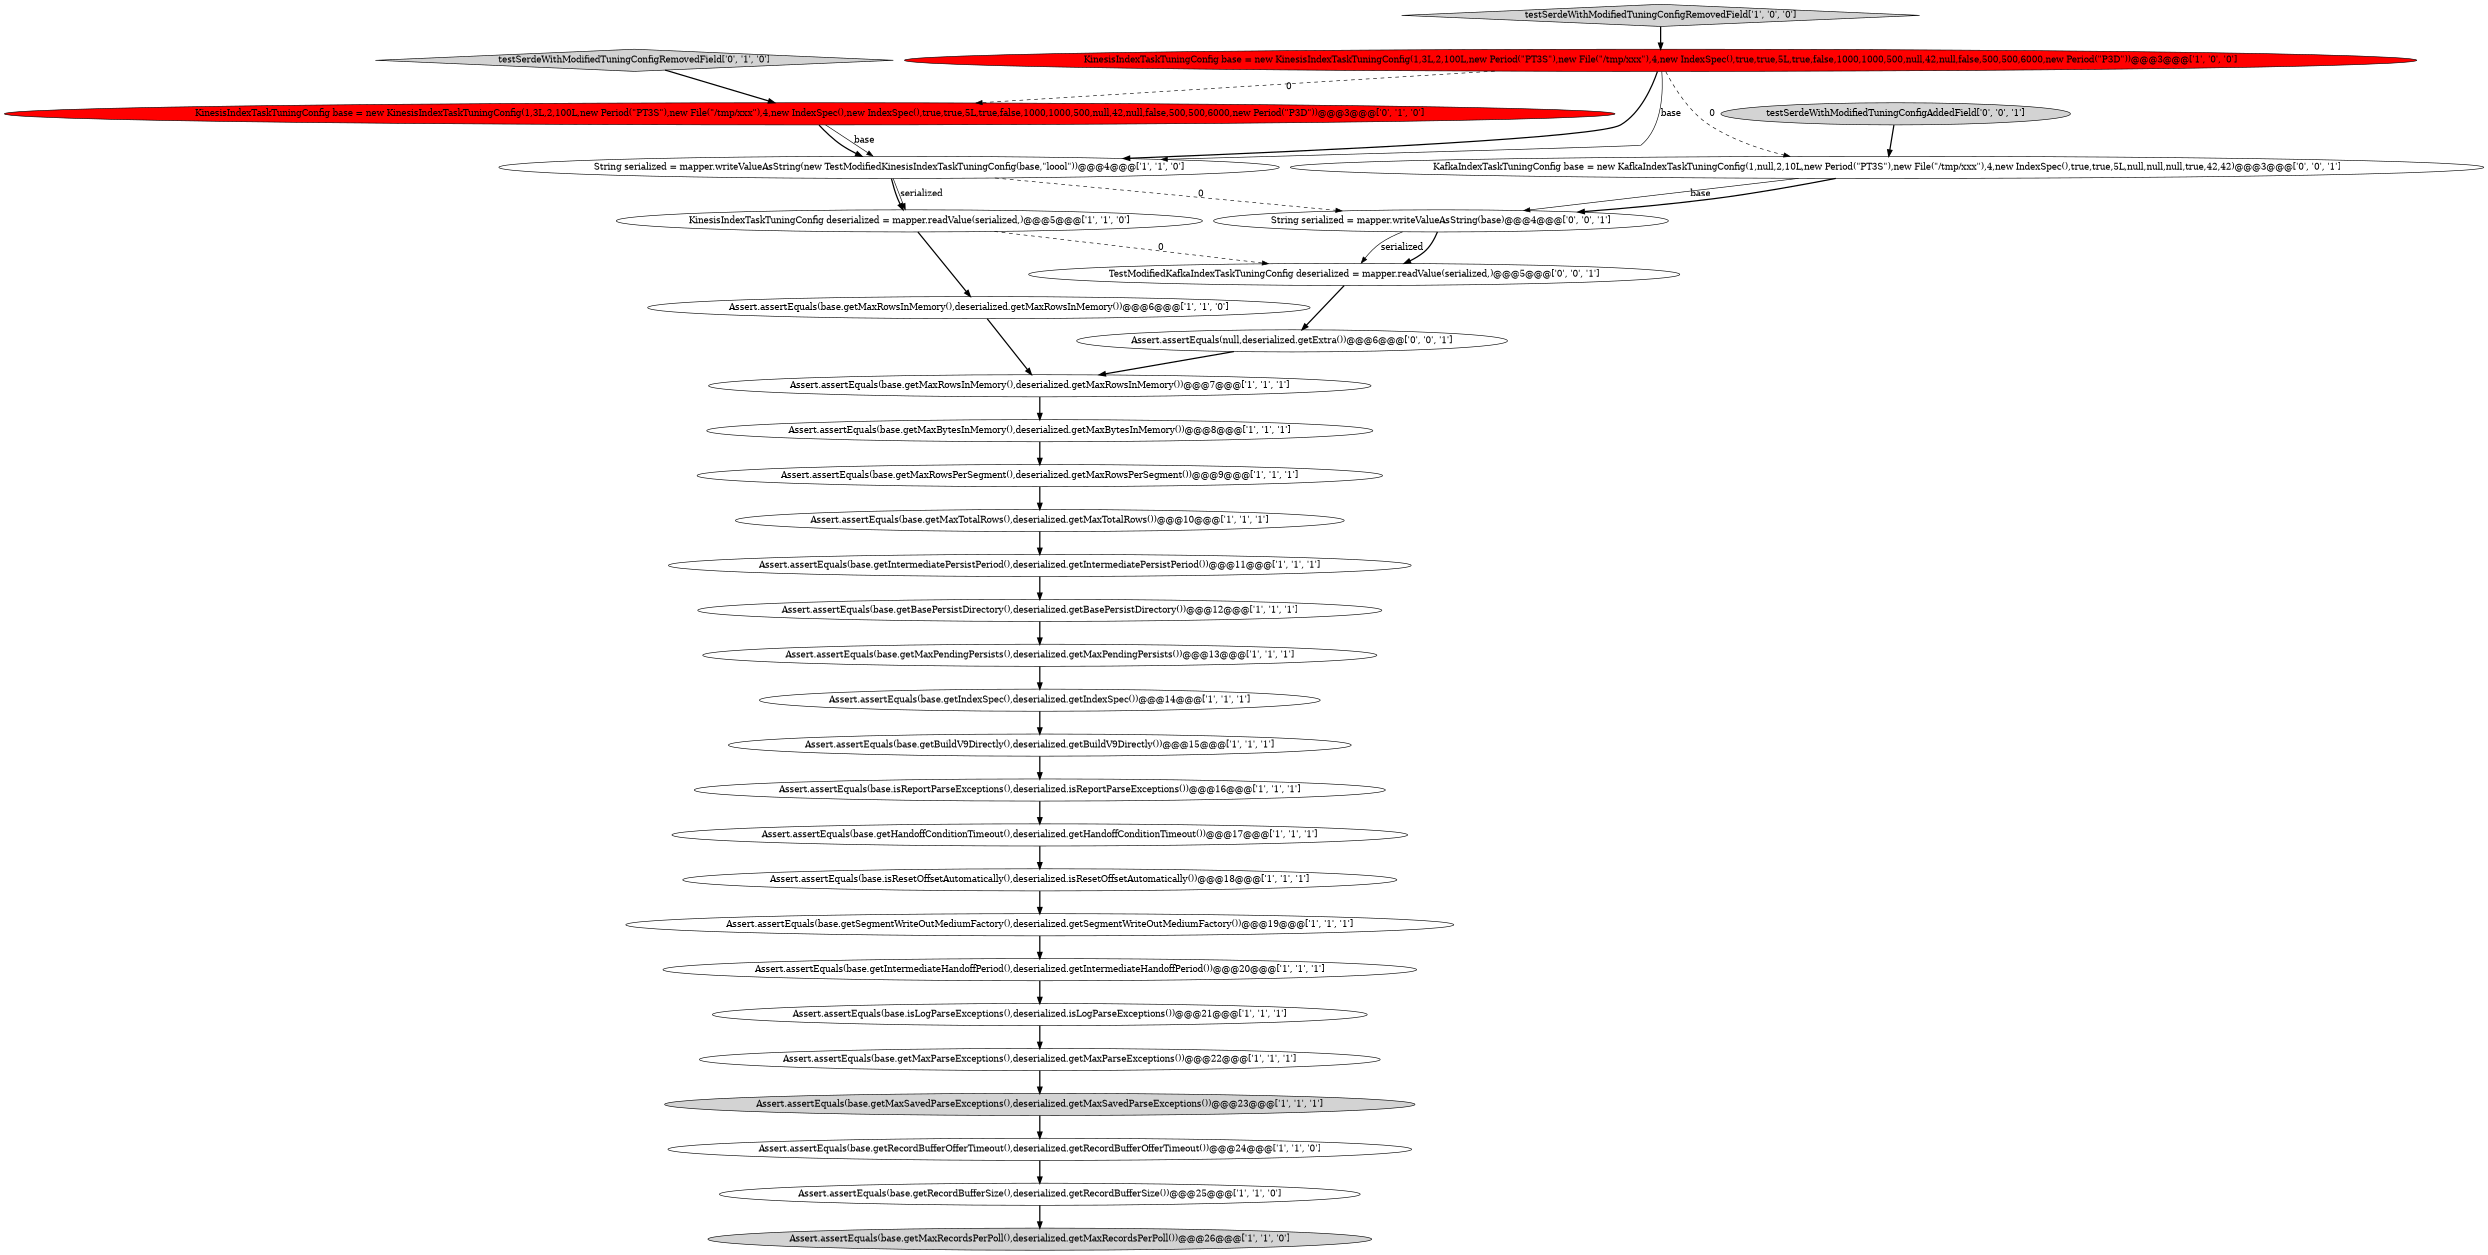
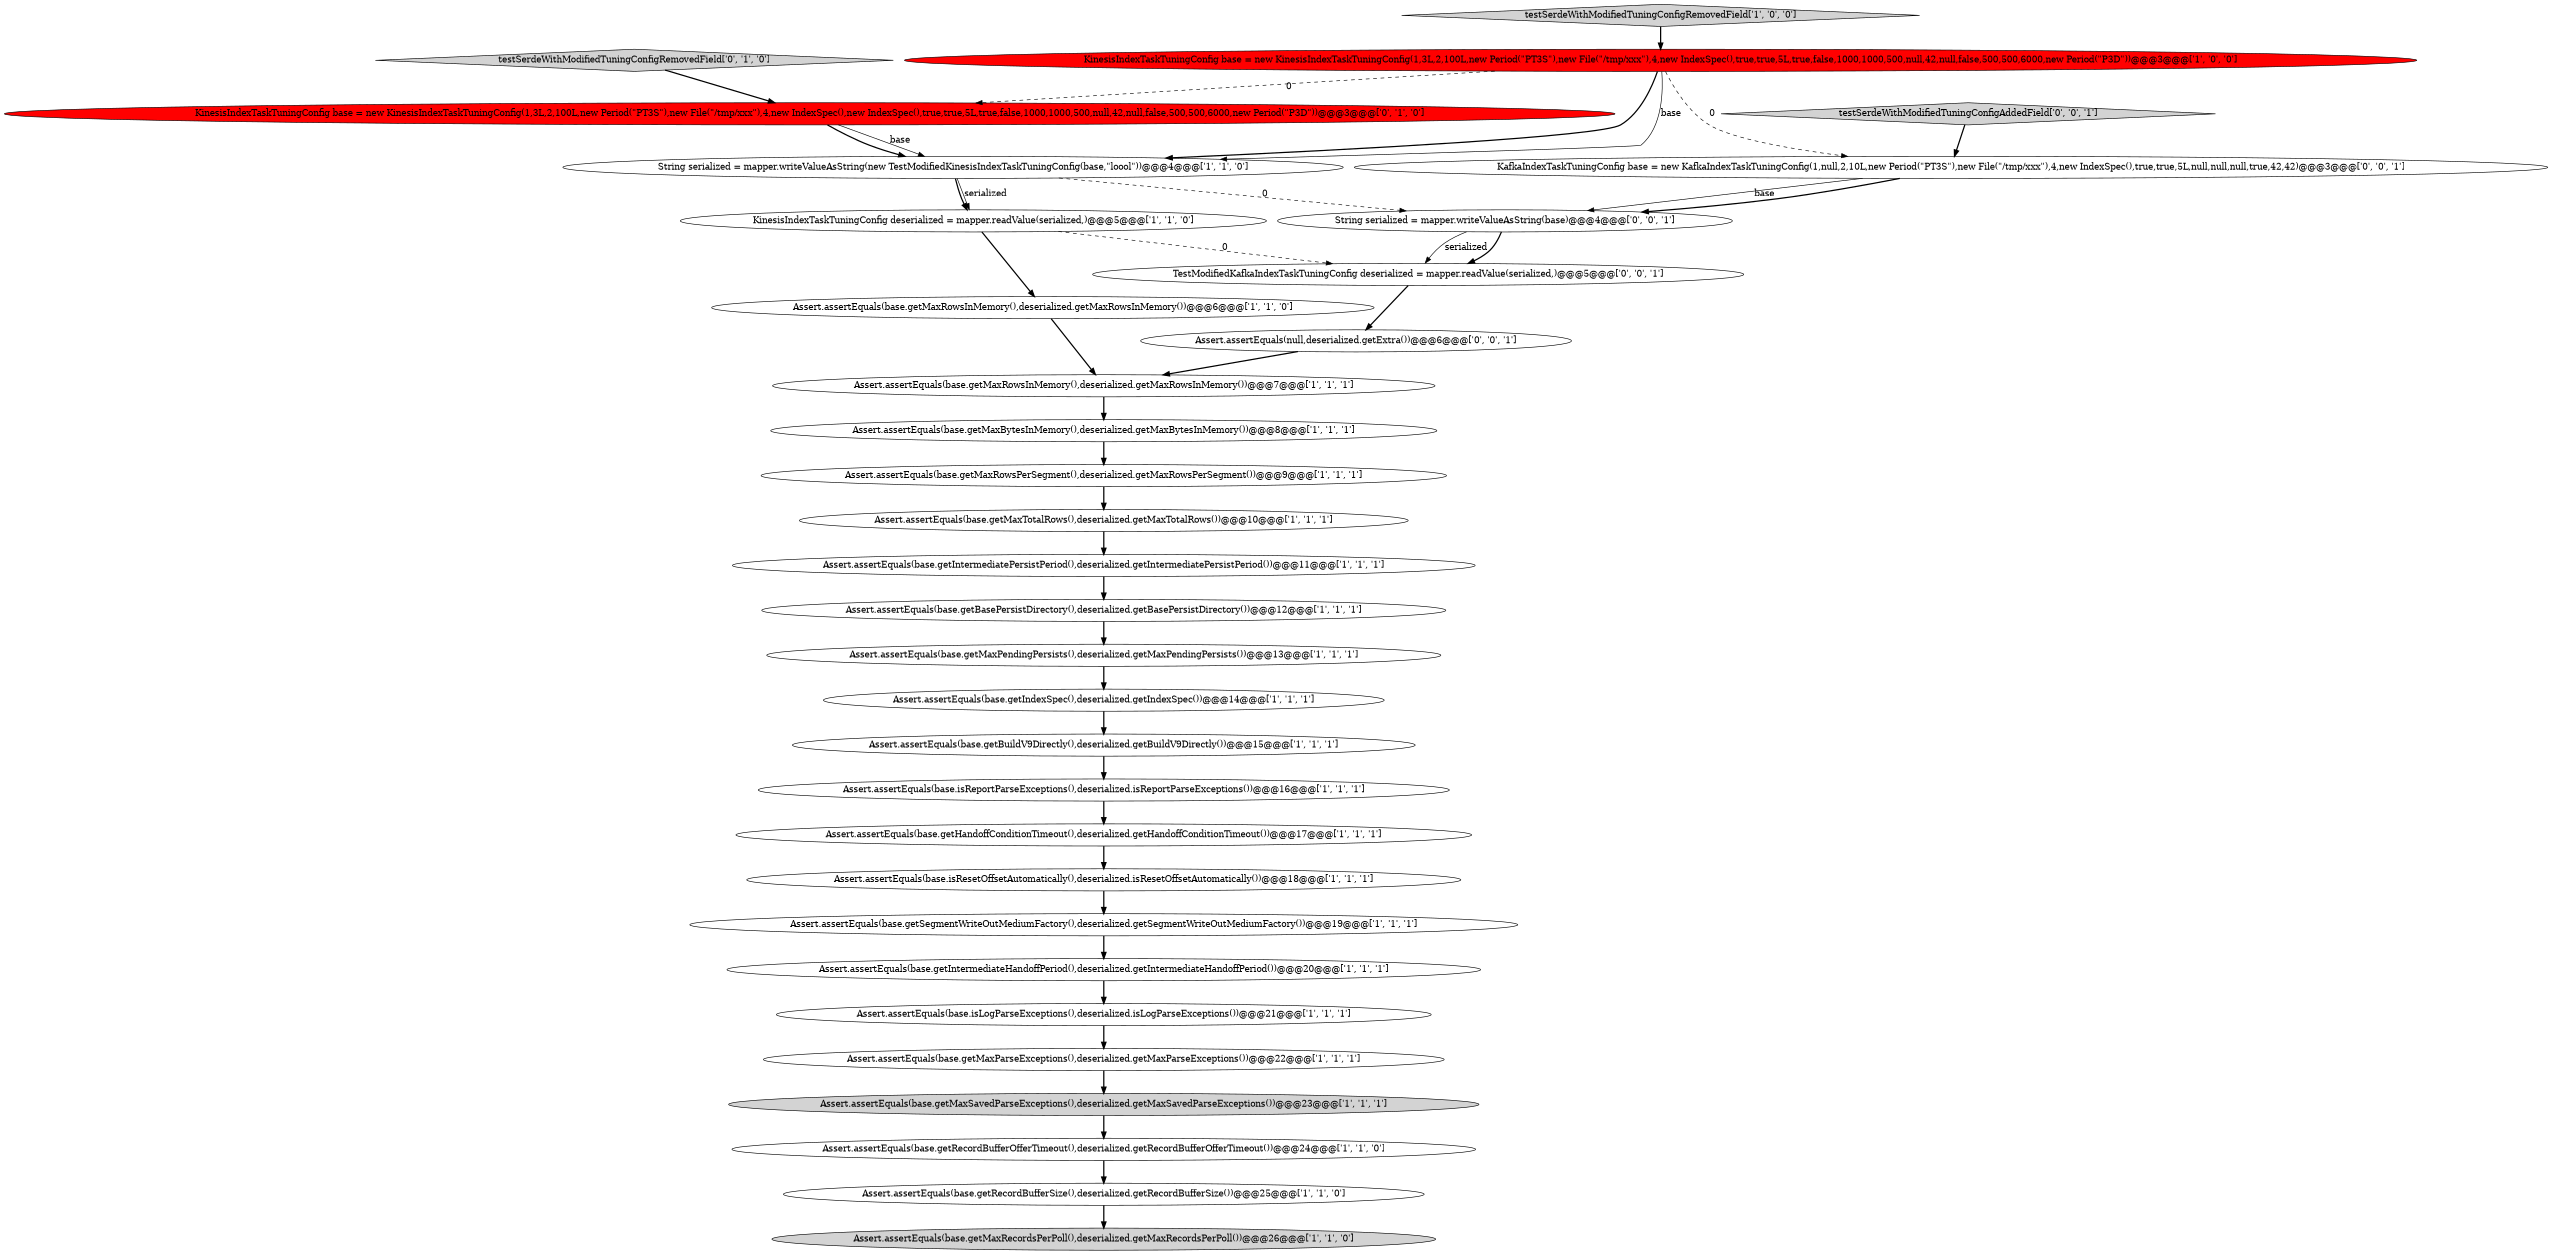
(1896, 114) -> (1968, 114)
